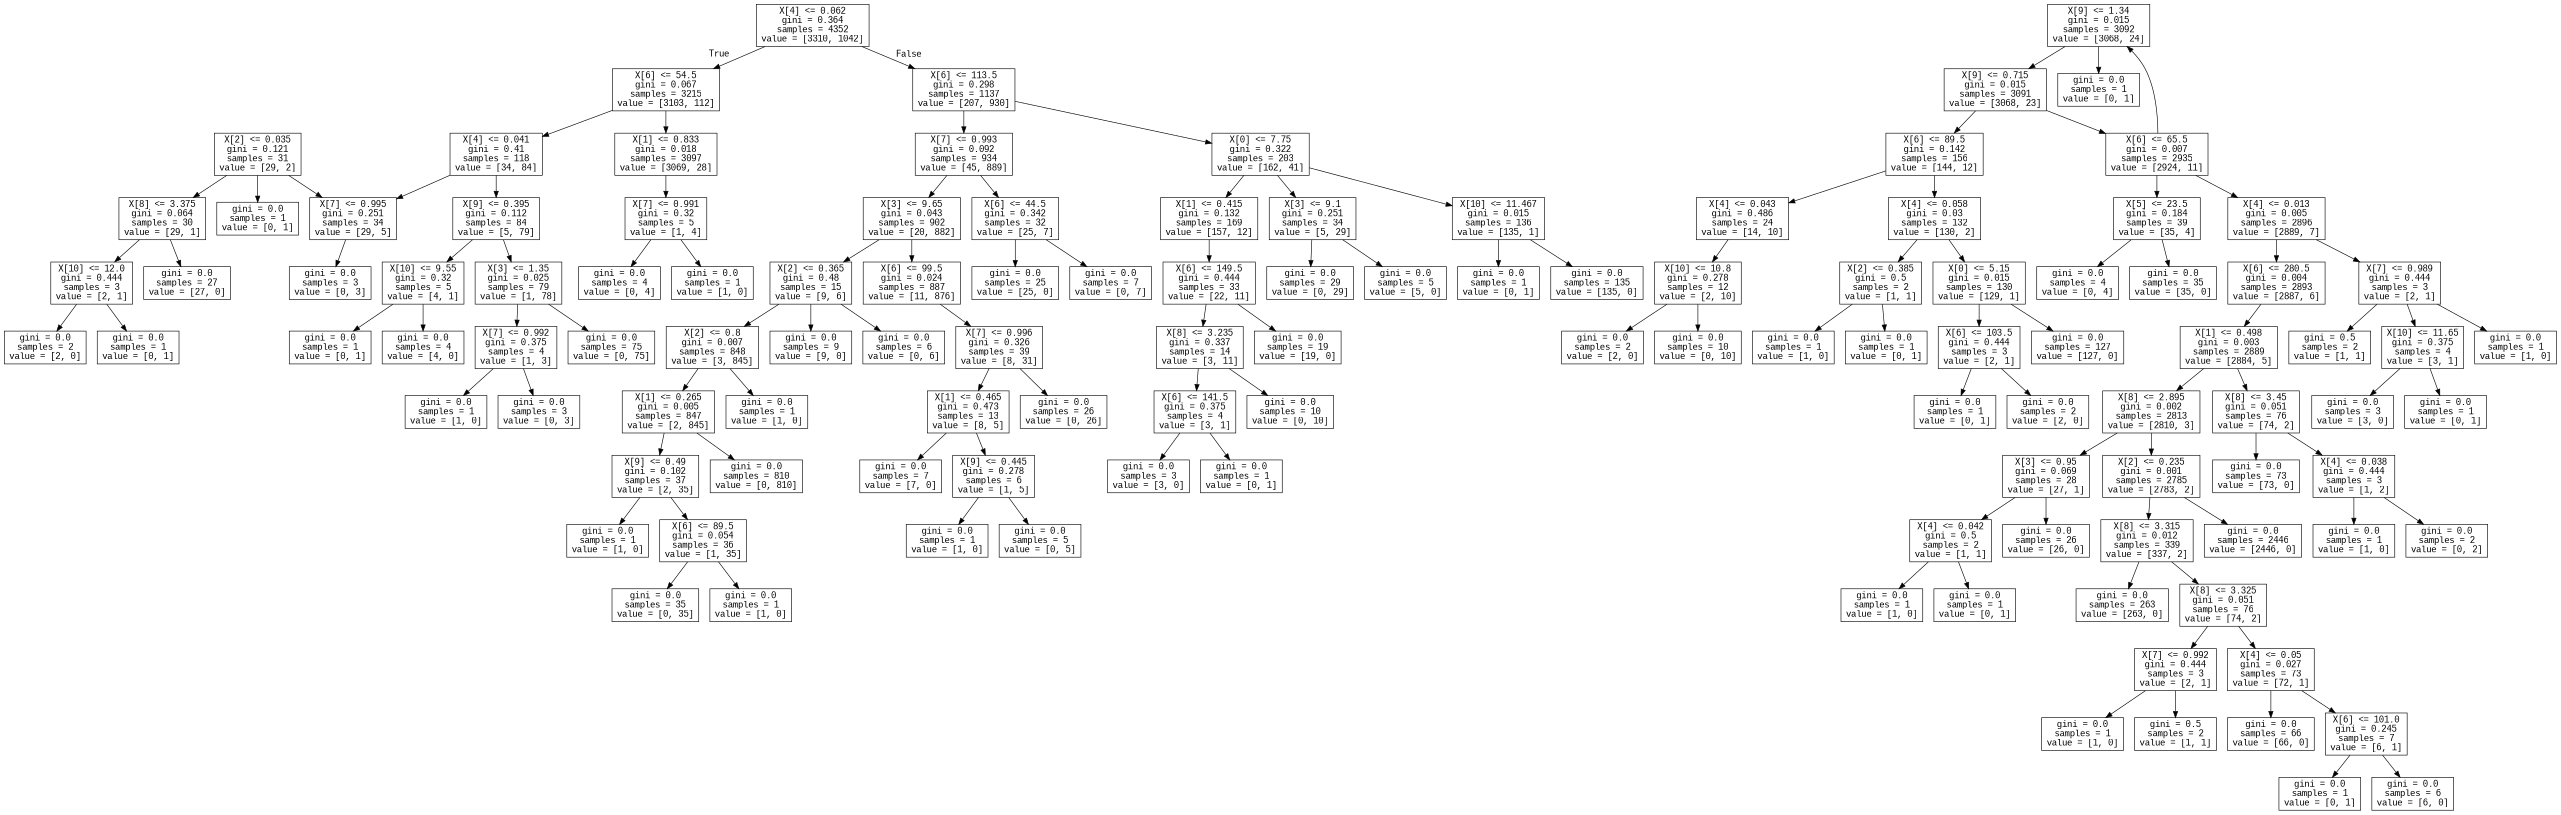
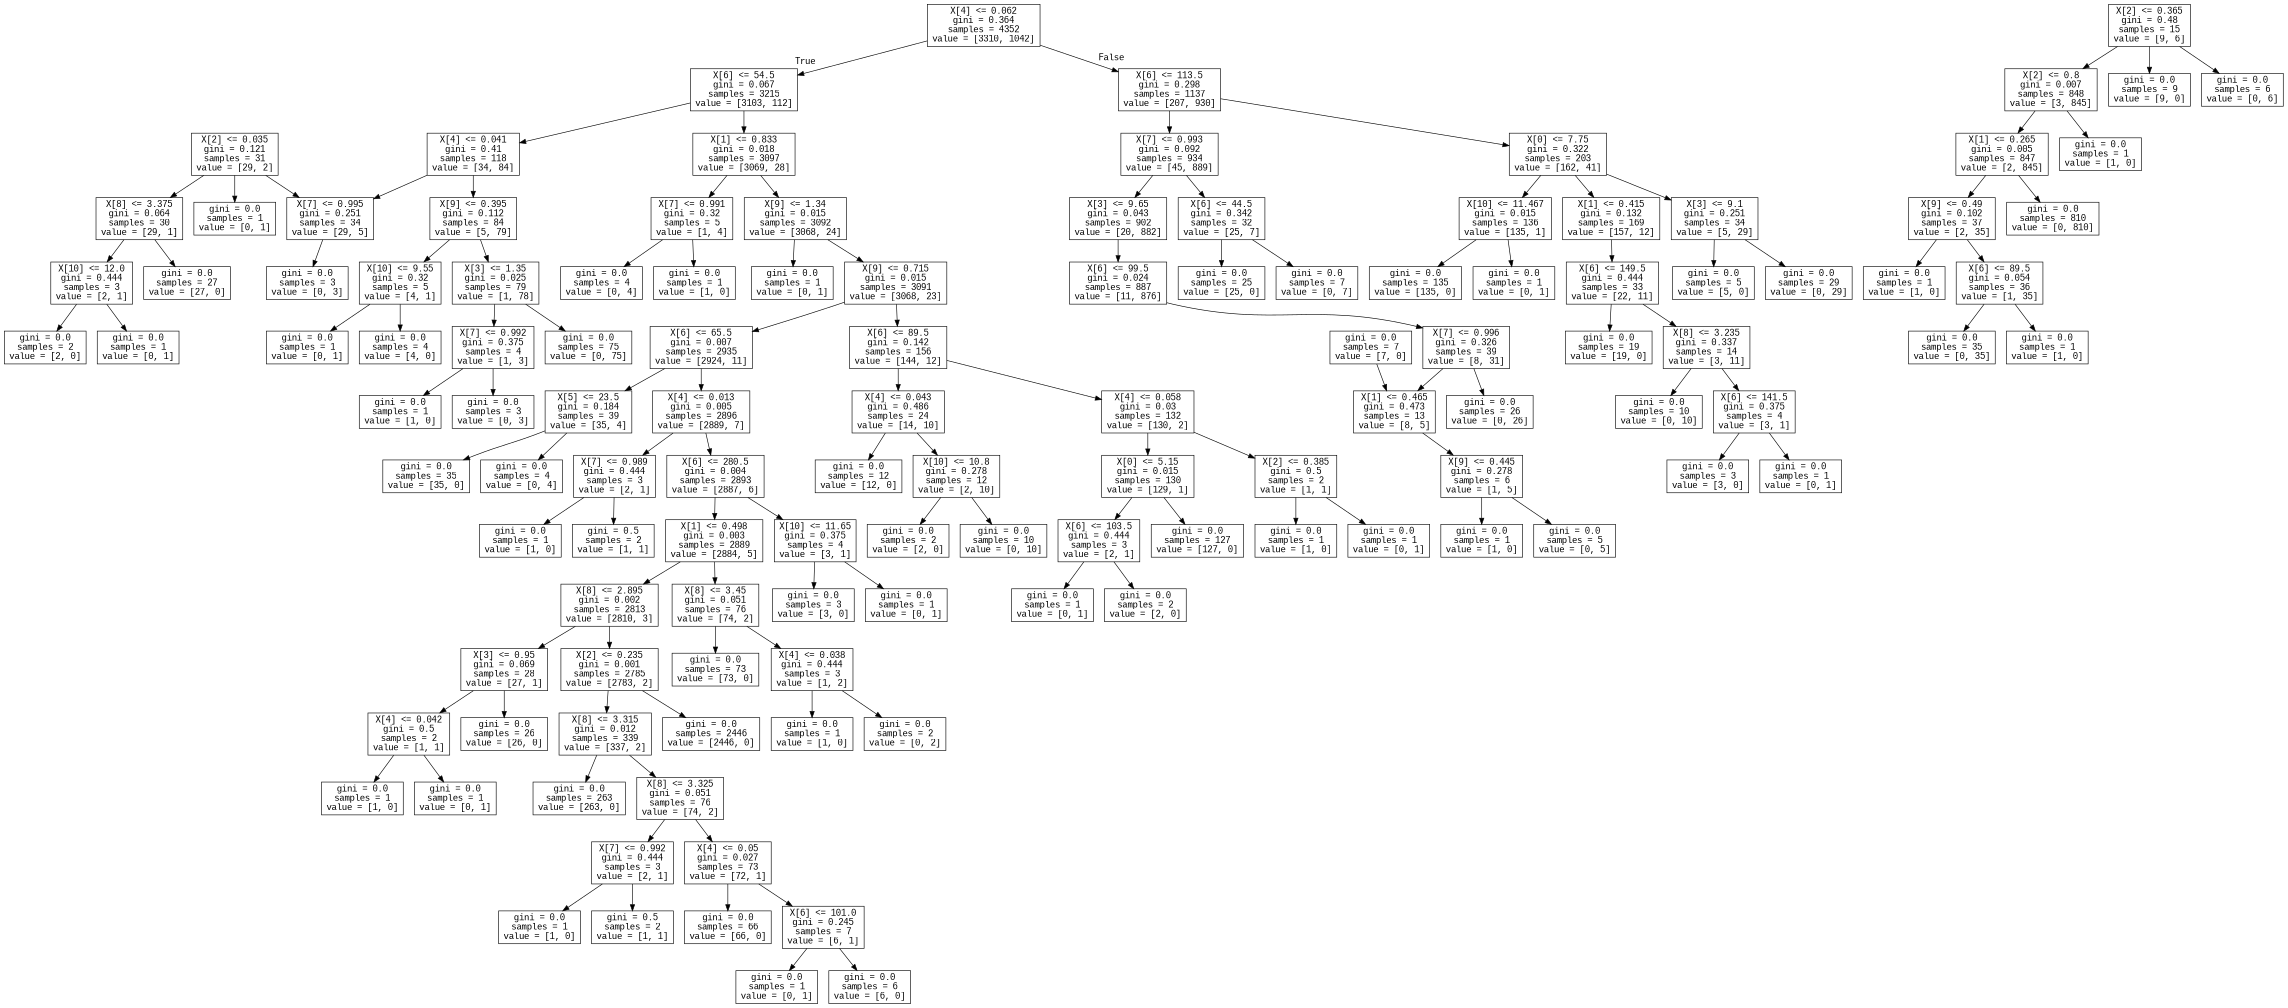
(2153, 89) -> (768, 184)
(864, 249) -> none
(2410, 312) -> (763, 507)
(934, 444) -> (1381, 375)
none -> (859, 476)
